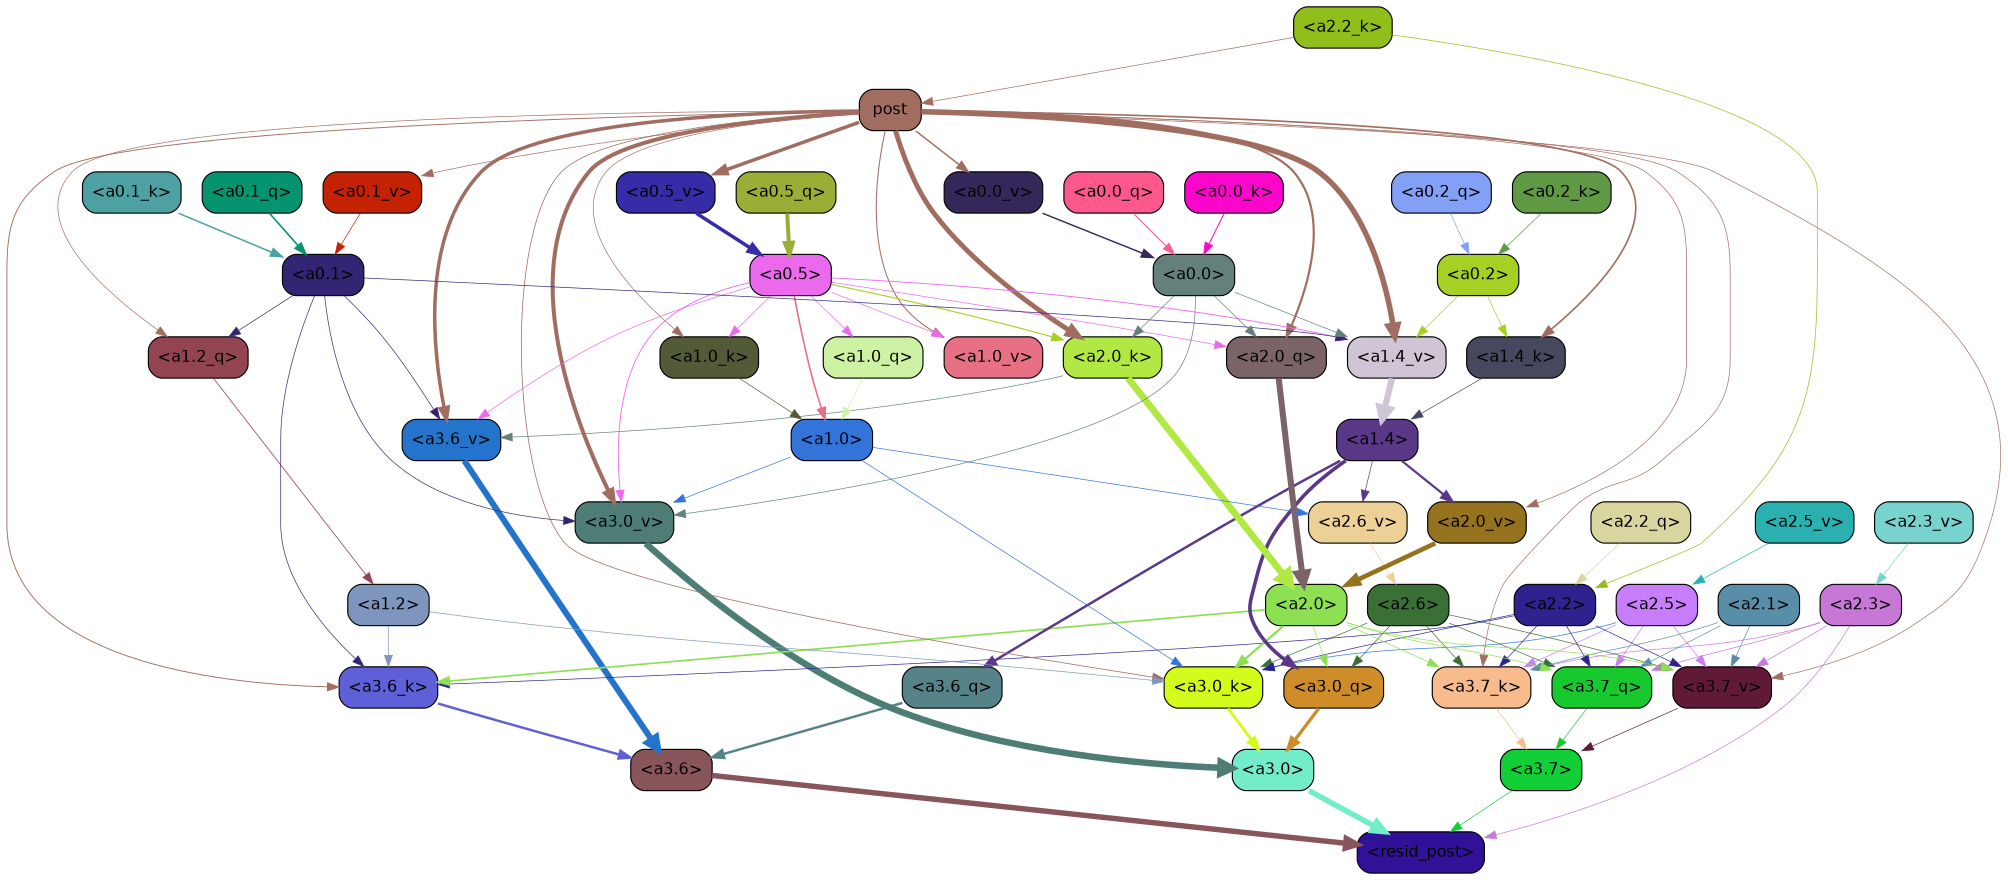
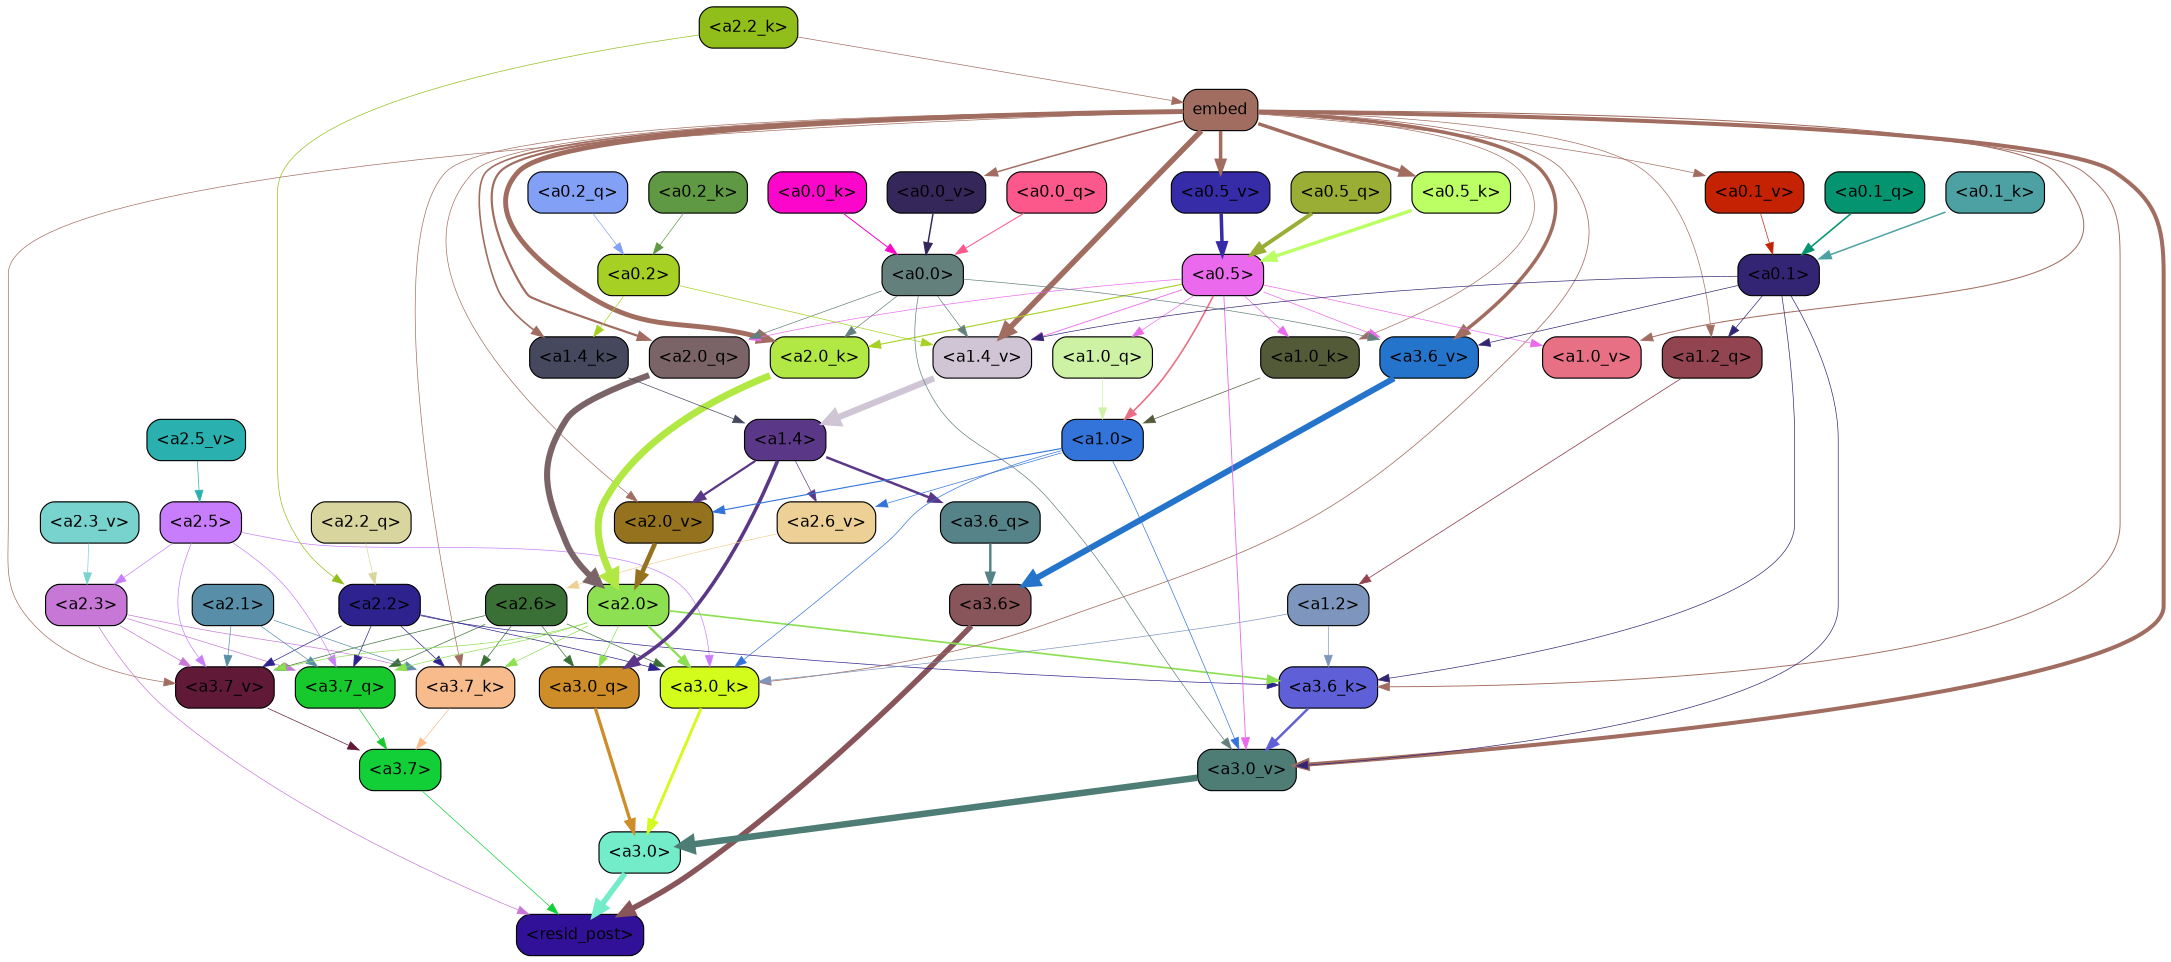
(890, 110) -> (1221, 110)
none -> (1461, 192)
(803, 416) -> (1248, 314)
none -> (901, 477)
(1585, 639) -> (148, 560)
(1386, 651) -> (503, 548)
(528, 729) -> (1292, 725)
